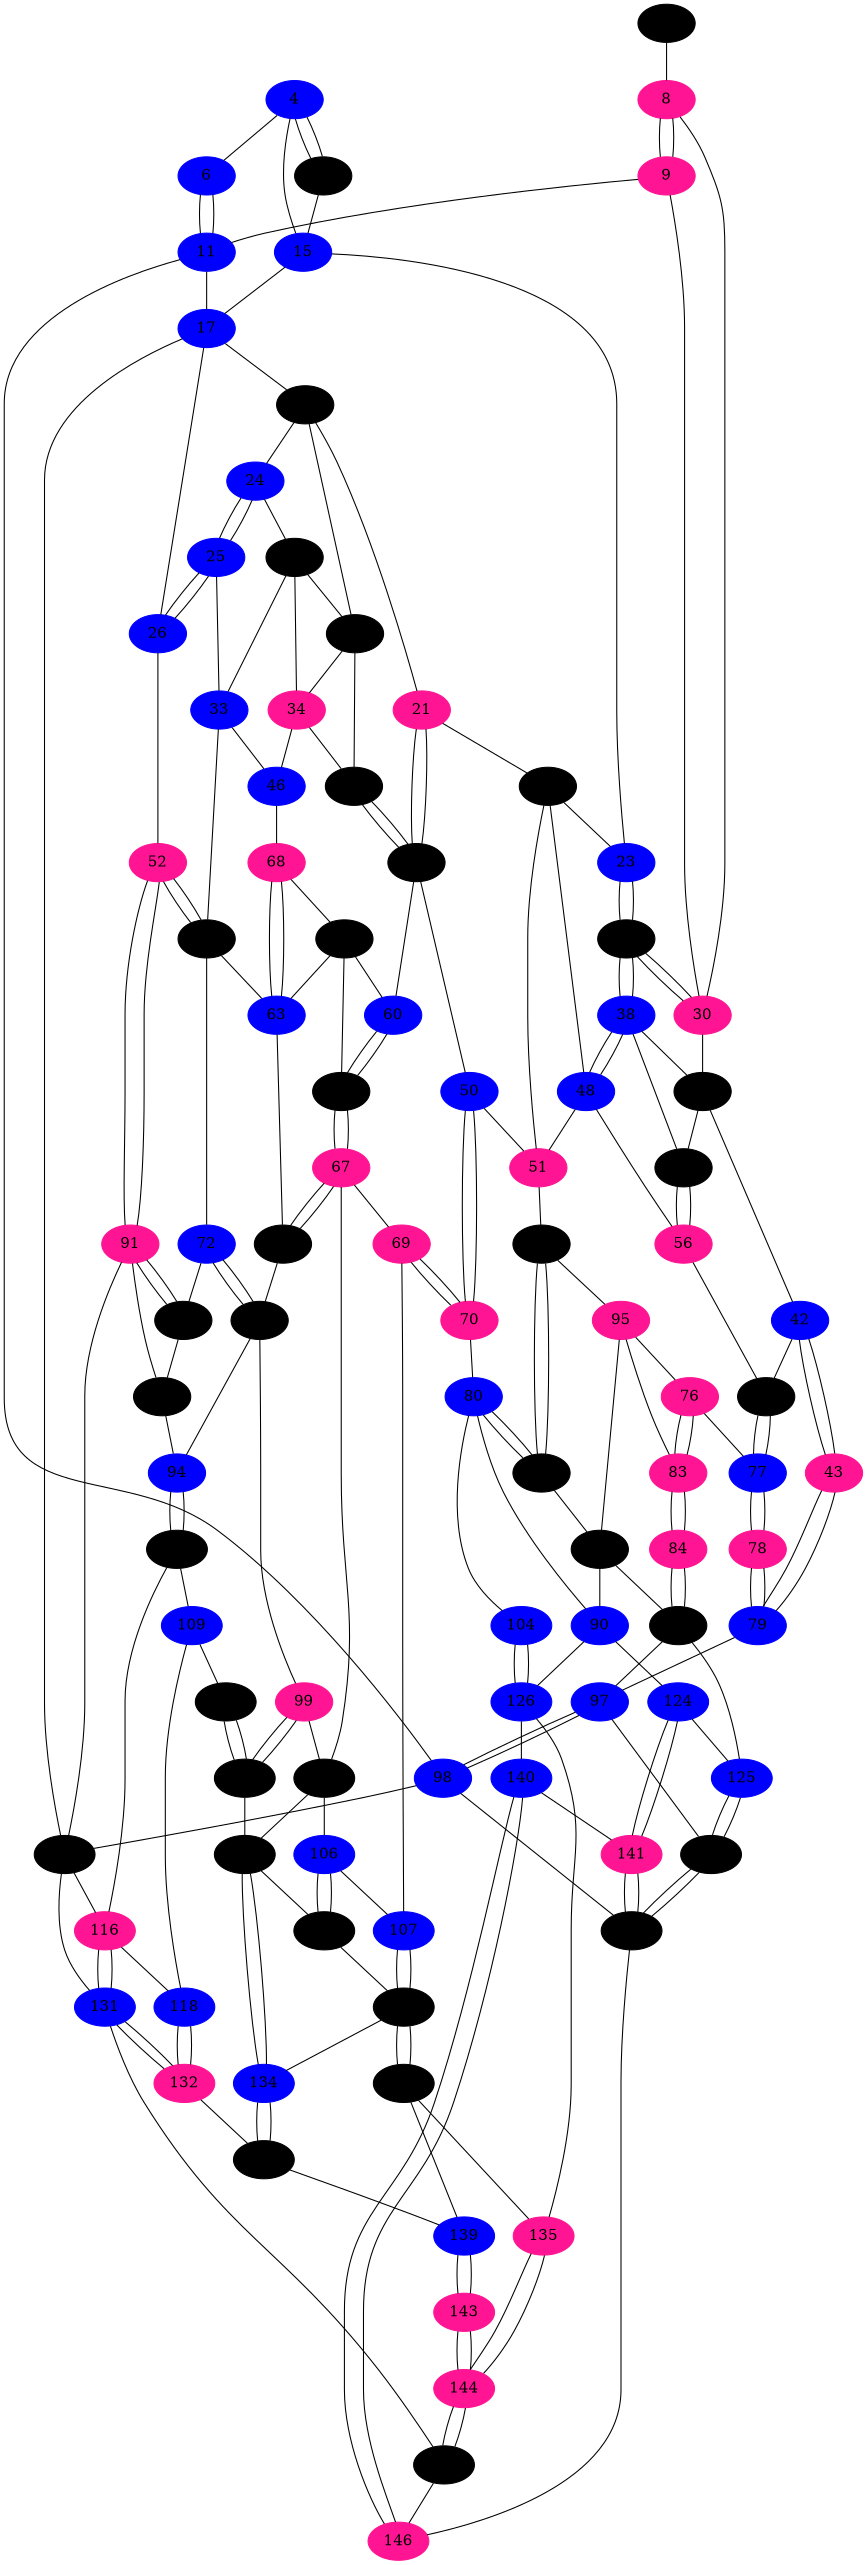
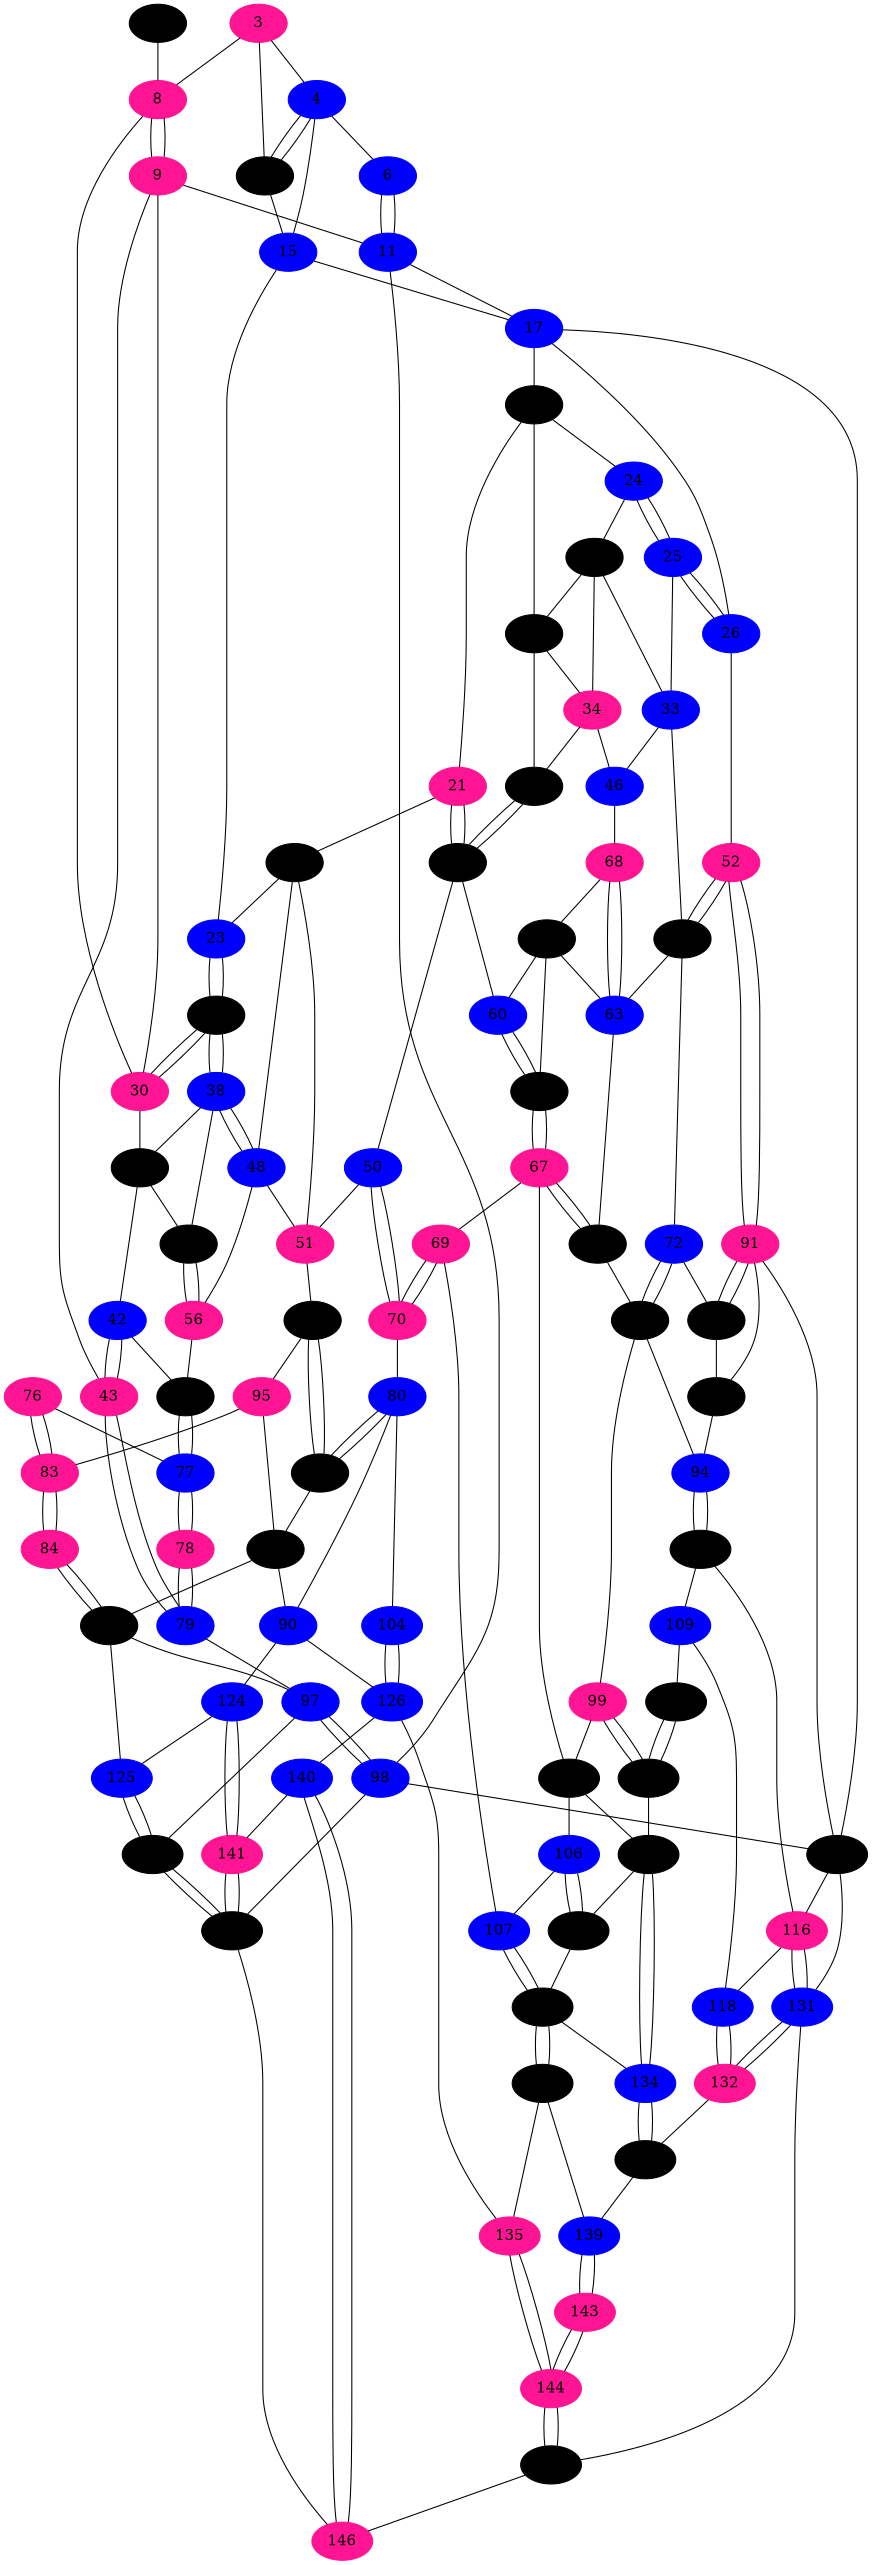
none -> (259, 23)
none -> (118, 793)
(655, 1359) -> none
